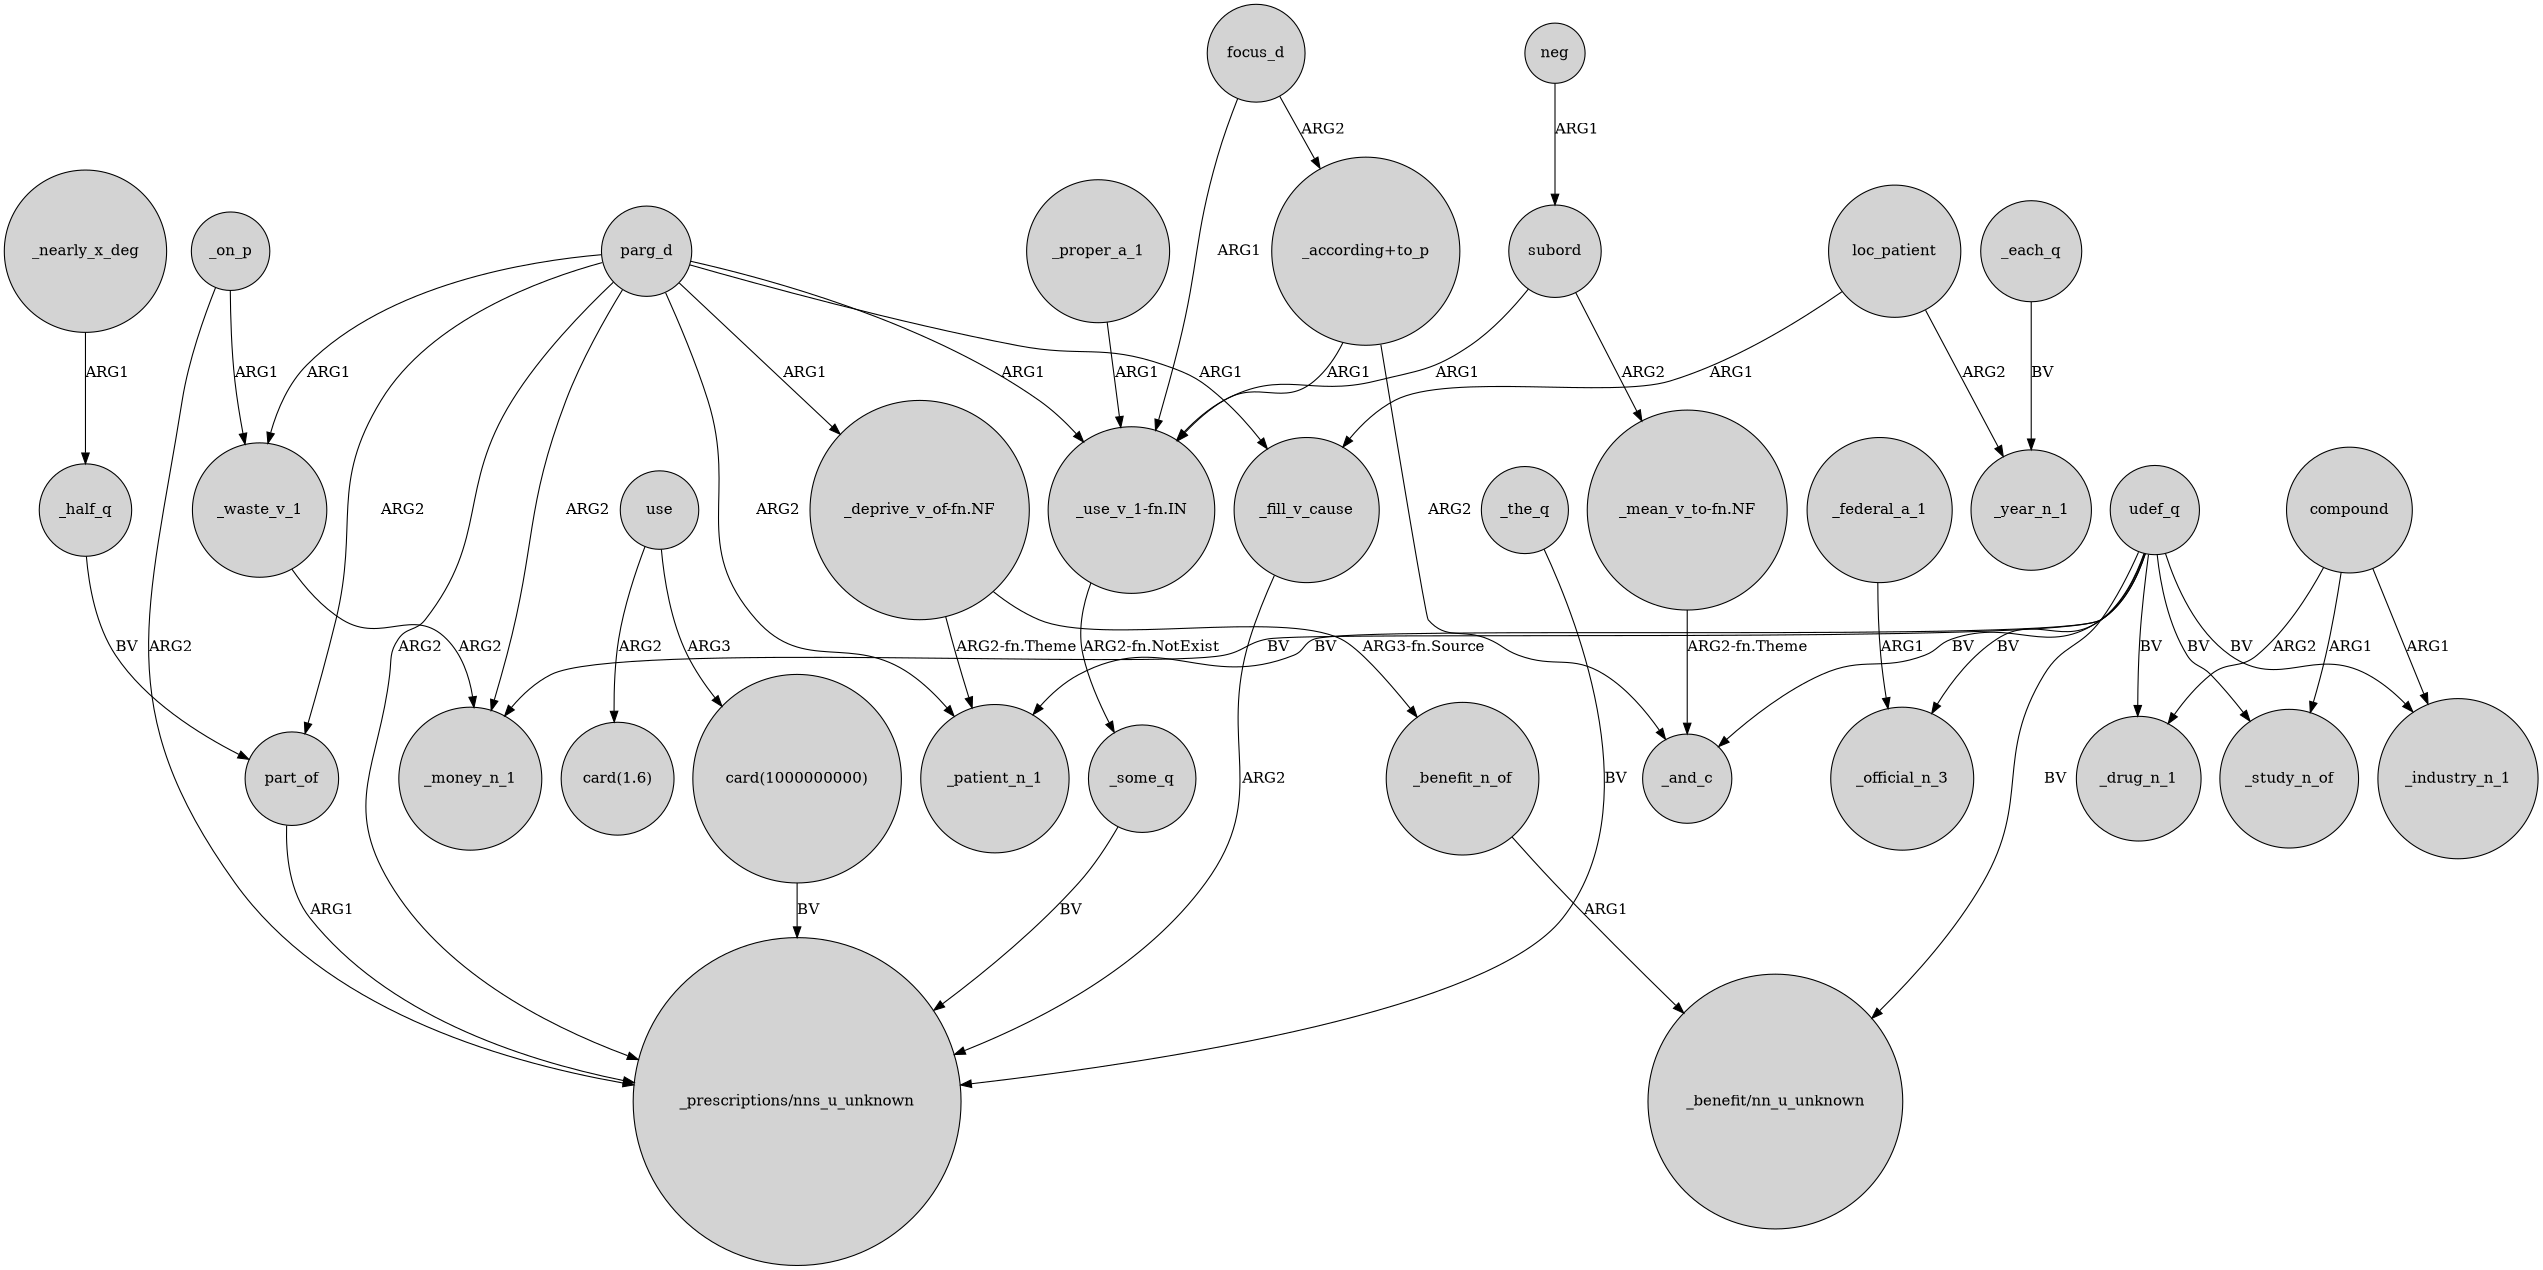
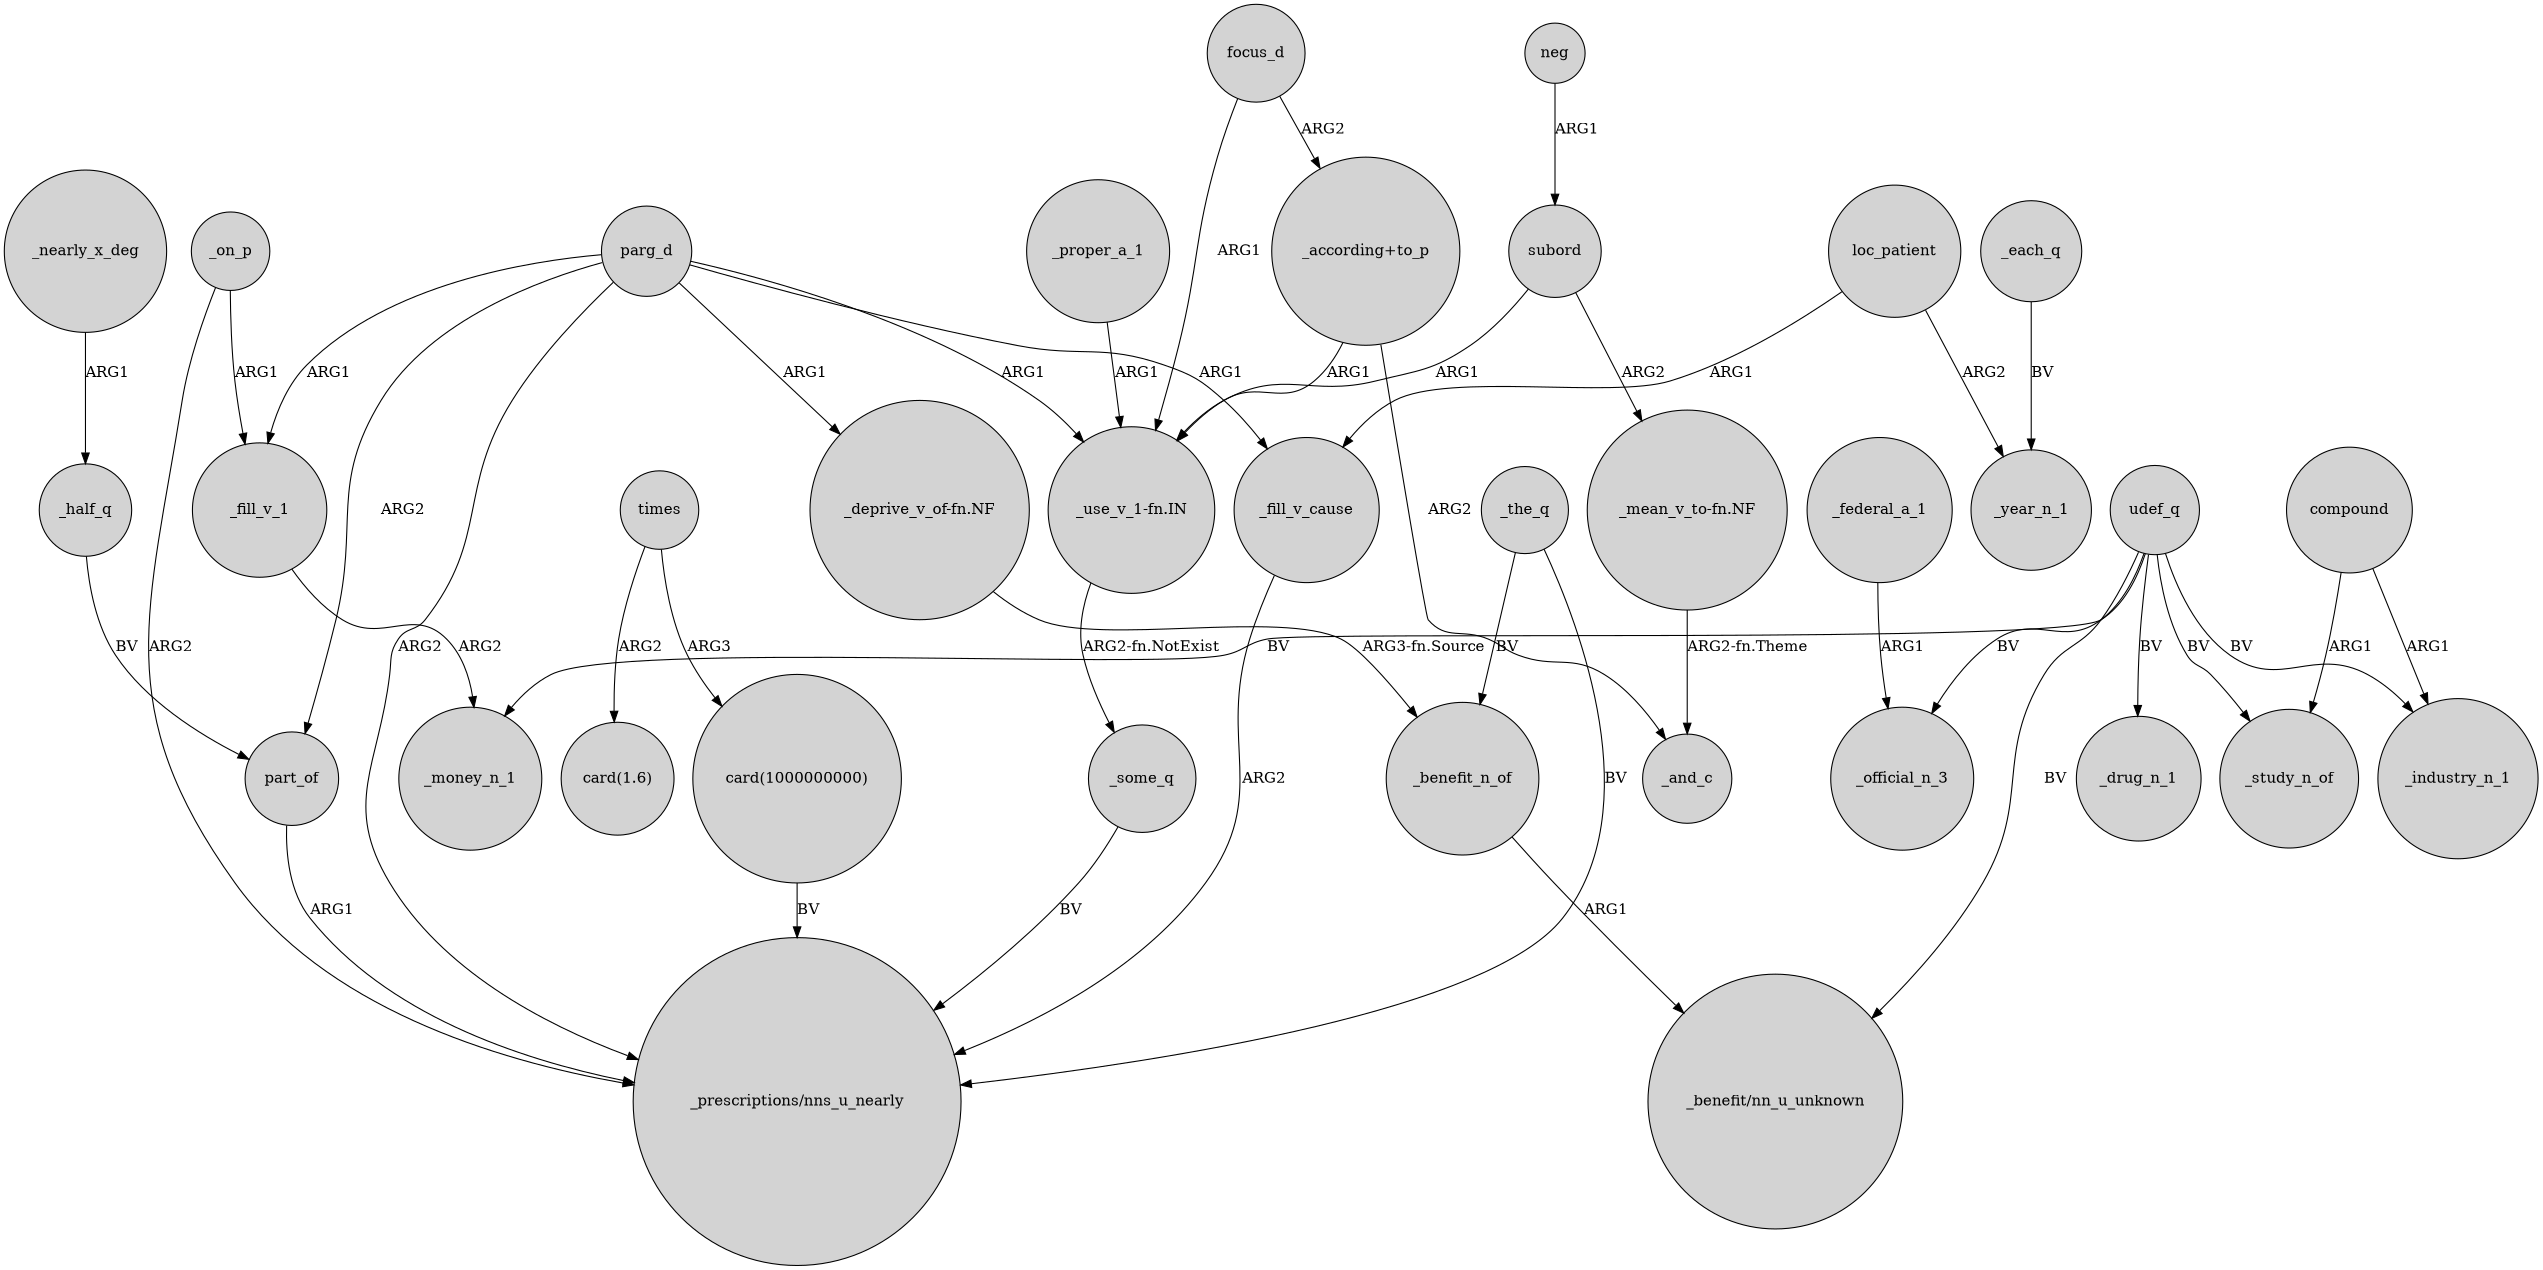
(539, 488) -> none
(260, 510) -> (260, 510)
(660, 510) -> (660, 510)
none -> (1499, 623)
(1944, 643) -> none
(2259, 653) -> none
(995, 779) -> none
(797, 1102) -> (797, 1102)
